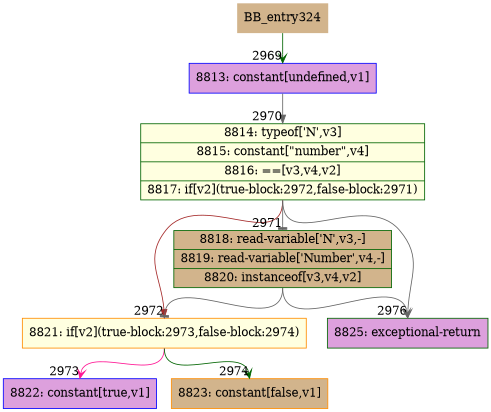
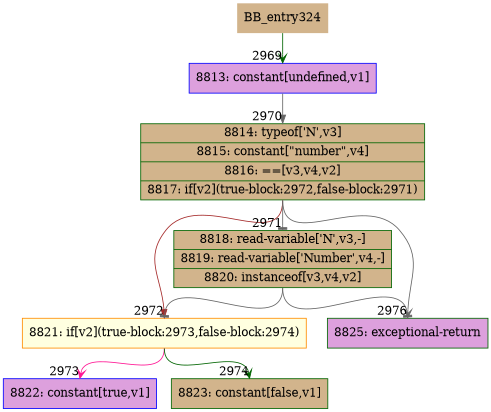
(283, 162) -> (283, 162)
(341, 304) -> (343, 303)
(250, 394) -> (250, 394)
